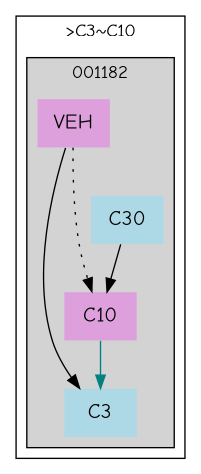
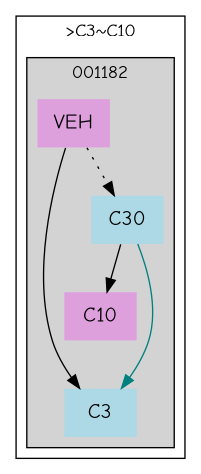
(75, 214) -> (97, 166)
(101, 358) -> (153, 312)
